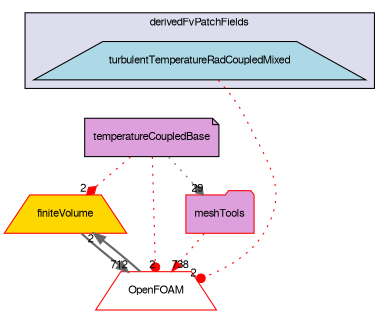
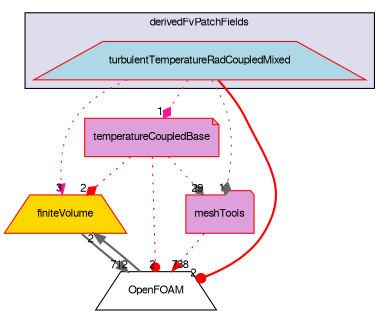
(200, 61) -> (200, 61)
none -> (178, 95)
none -> (74, 120)
none -> (230, 129)
(152, 137) -> (152, 137)
(275, 187) -> (275, 187)
(156, 291) -> (156, 291)
